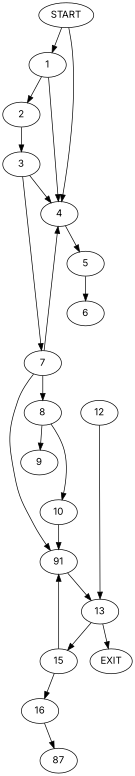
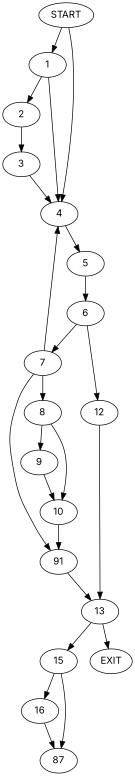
(32, 260) -> (67, 336)
none -> (92, 360)
none -> (48, 484)
(59, 615) -> (65, 708)
